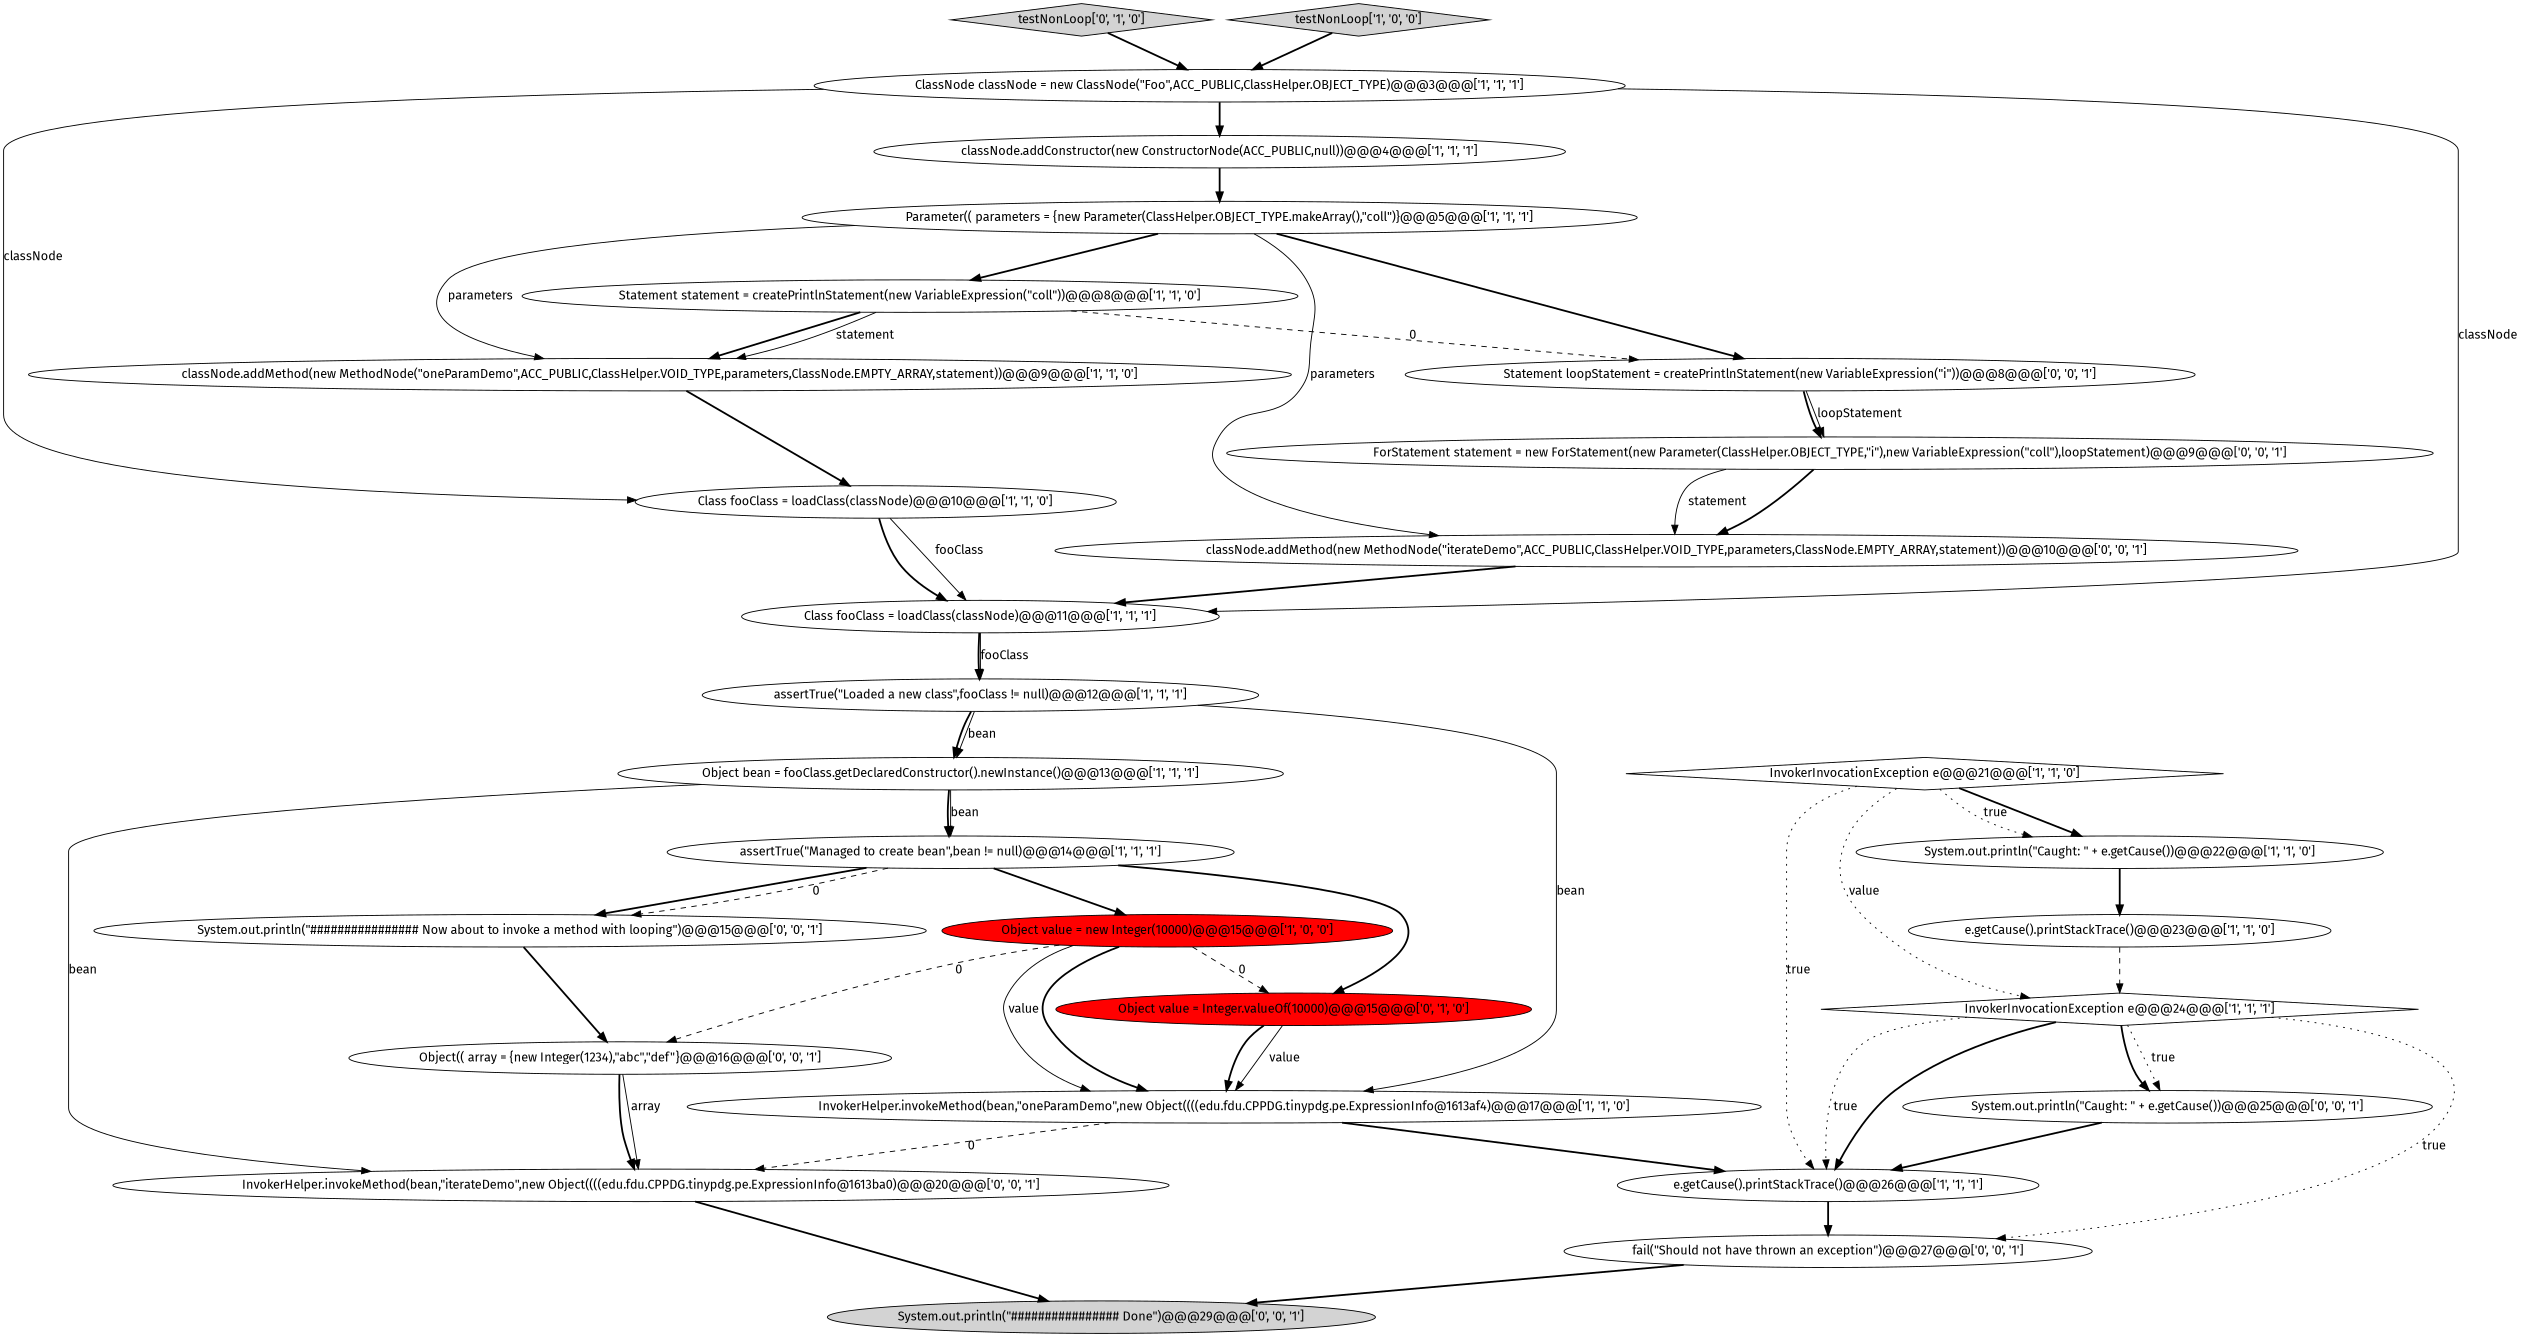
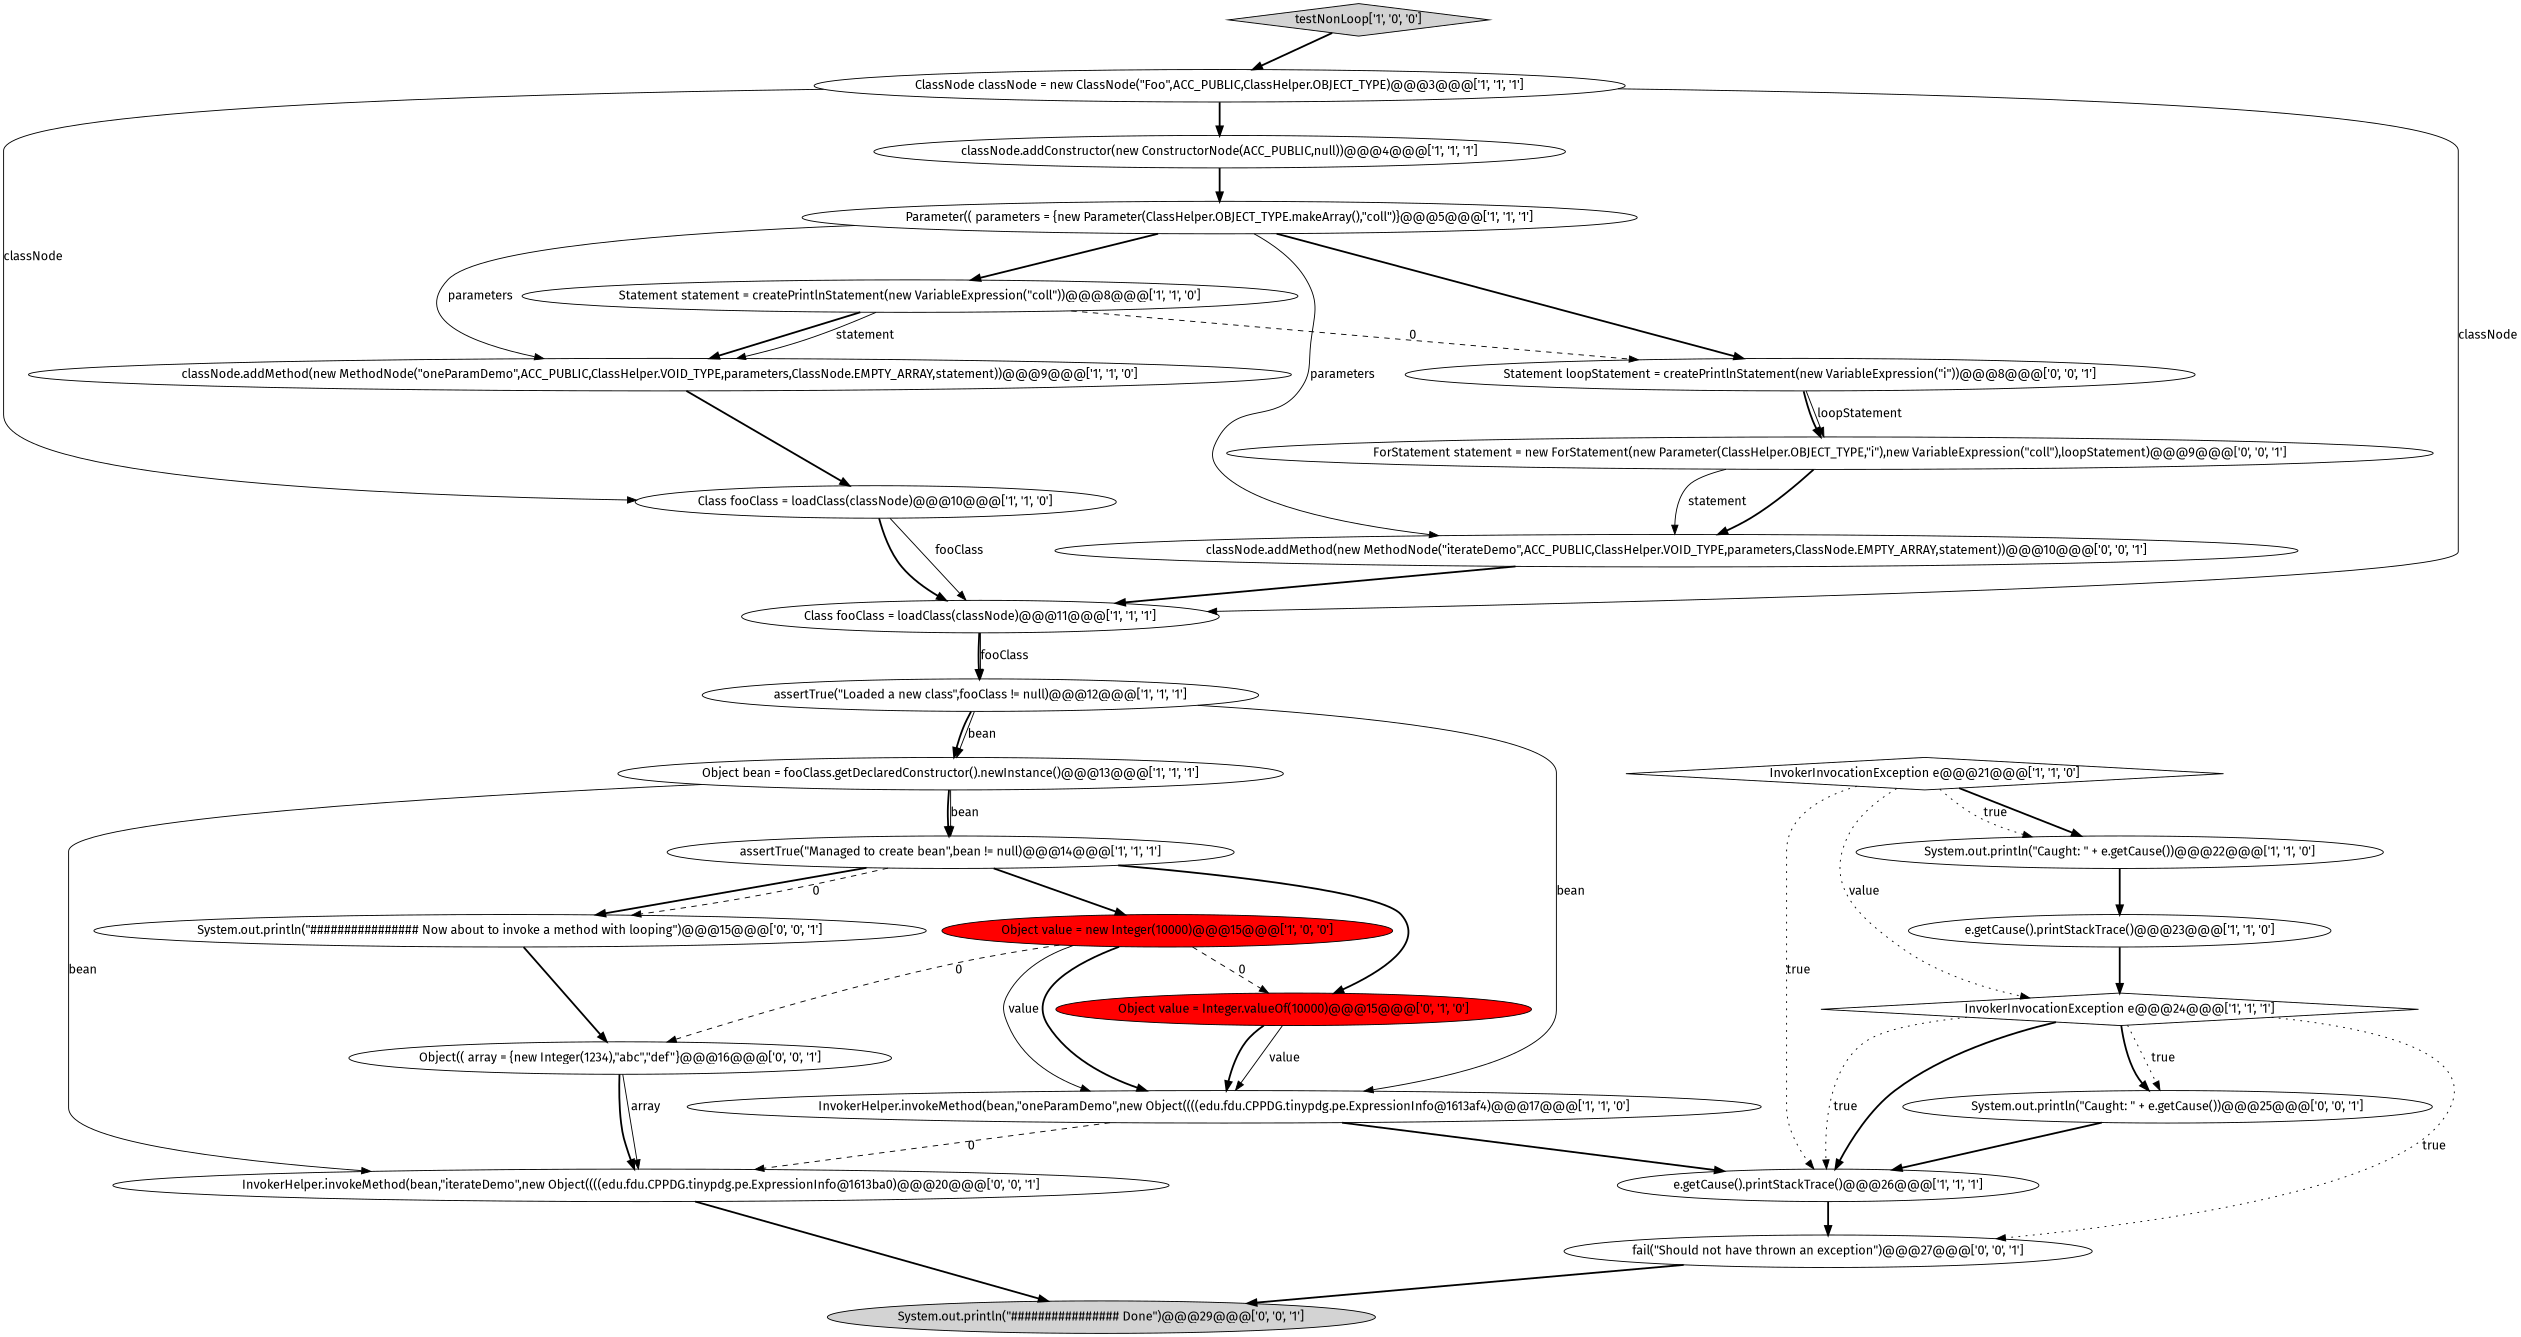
(1082, 20) -> none
(2120, 966) -> (2120, 966)
